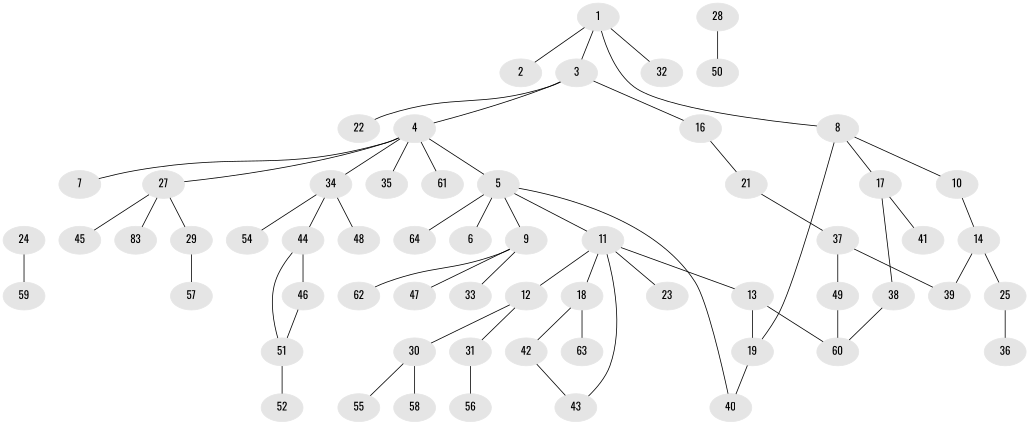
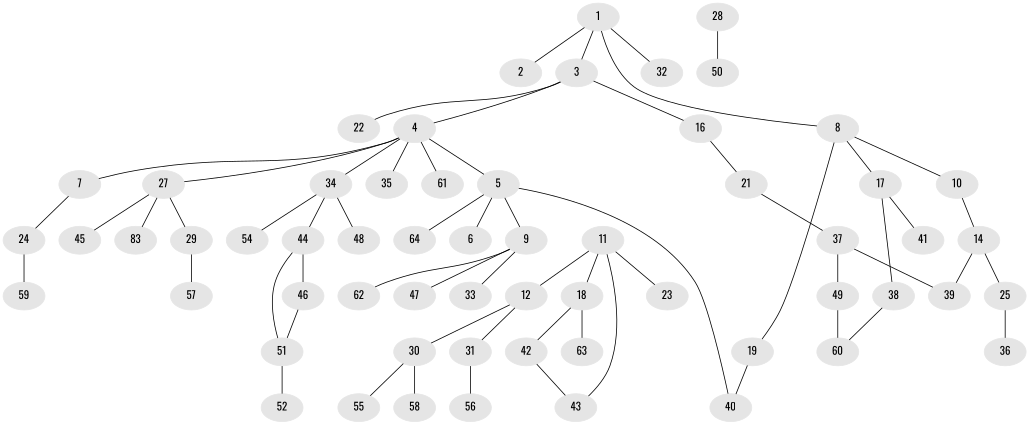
none -> (52, 212)
(551, 212) -> none
(753, 296) -> none
